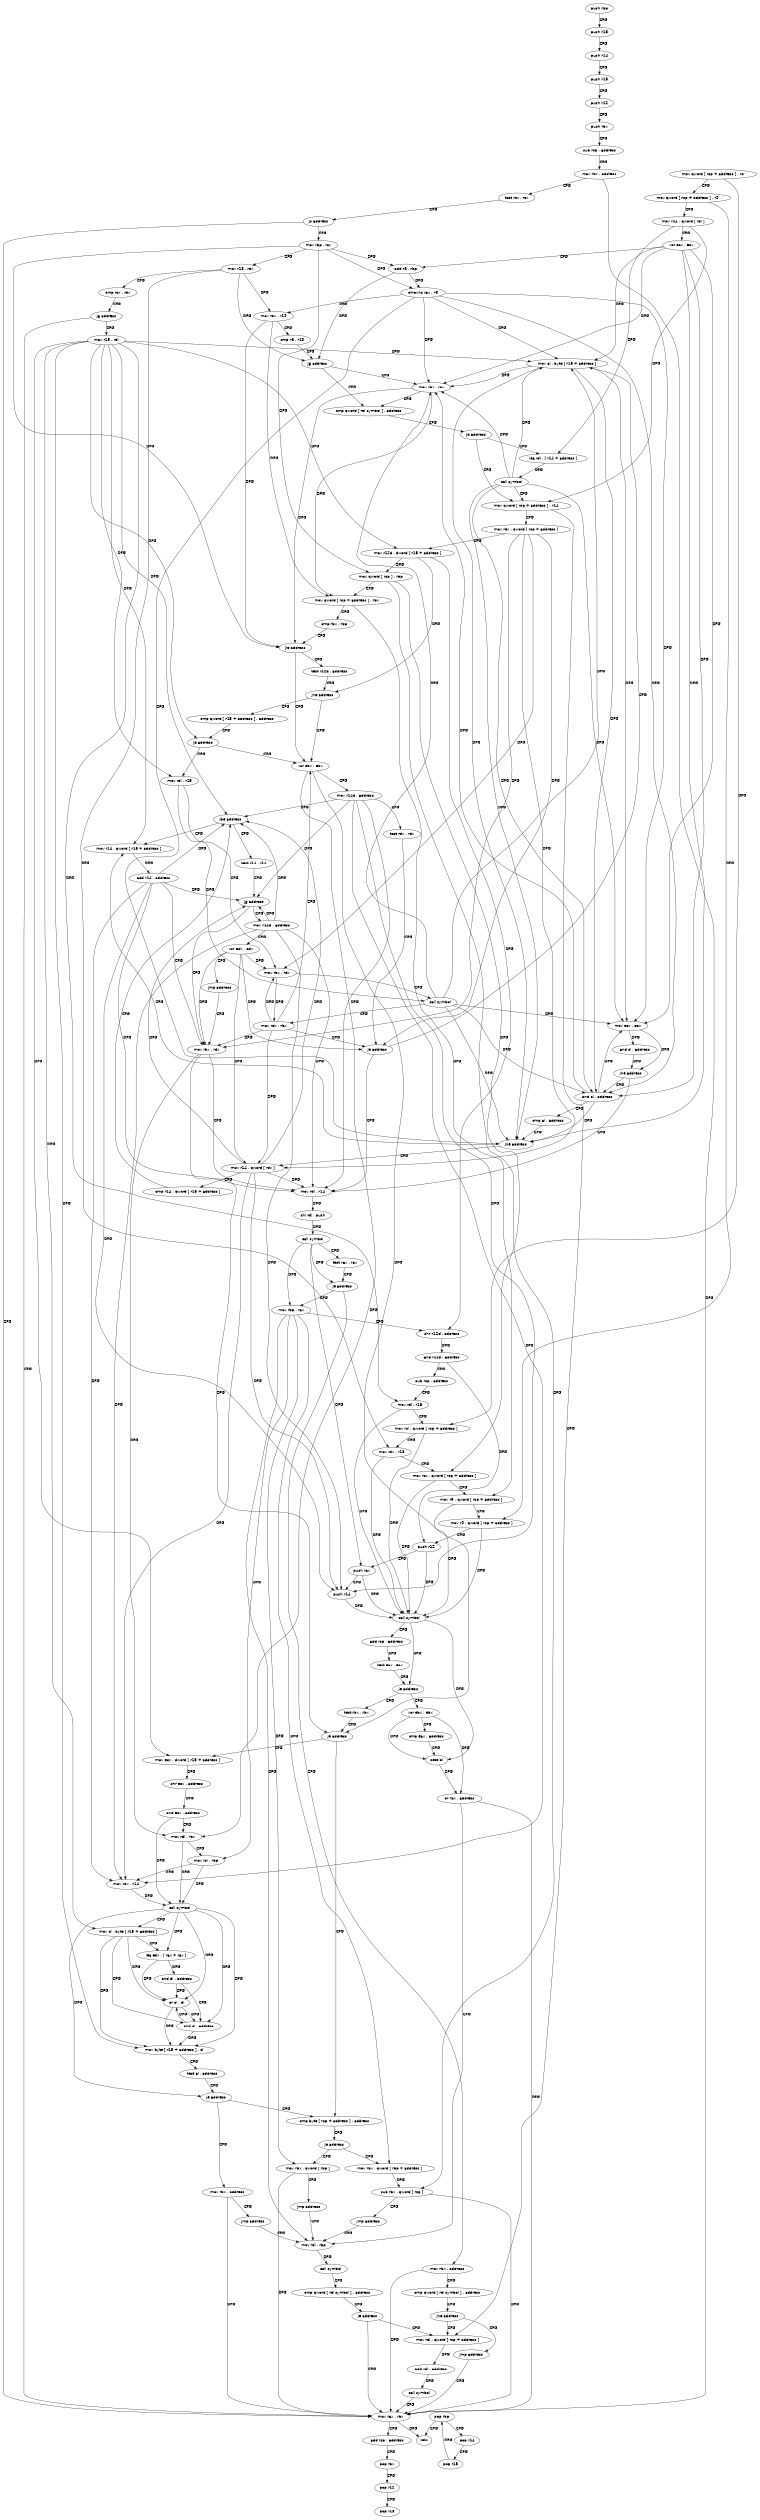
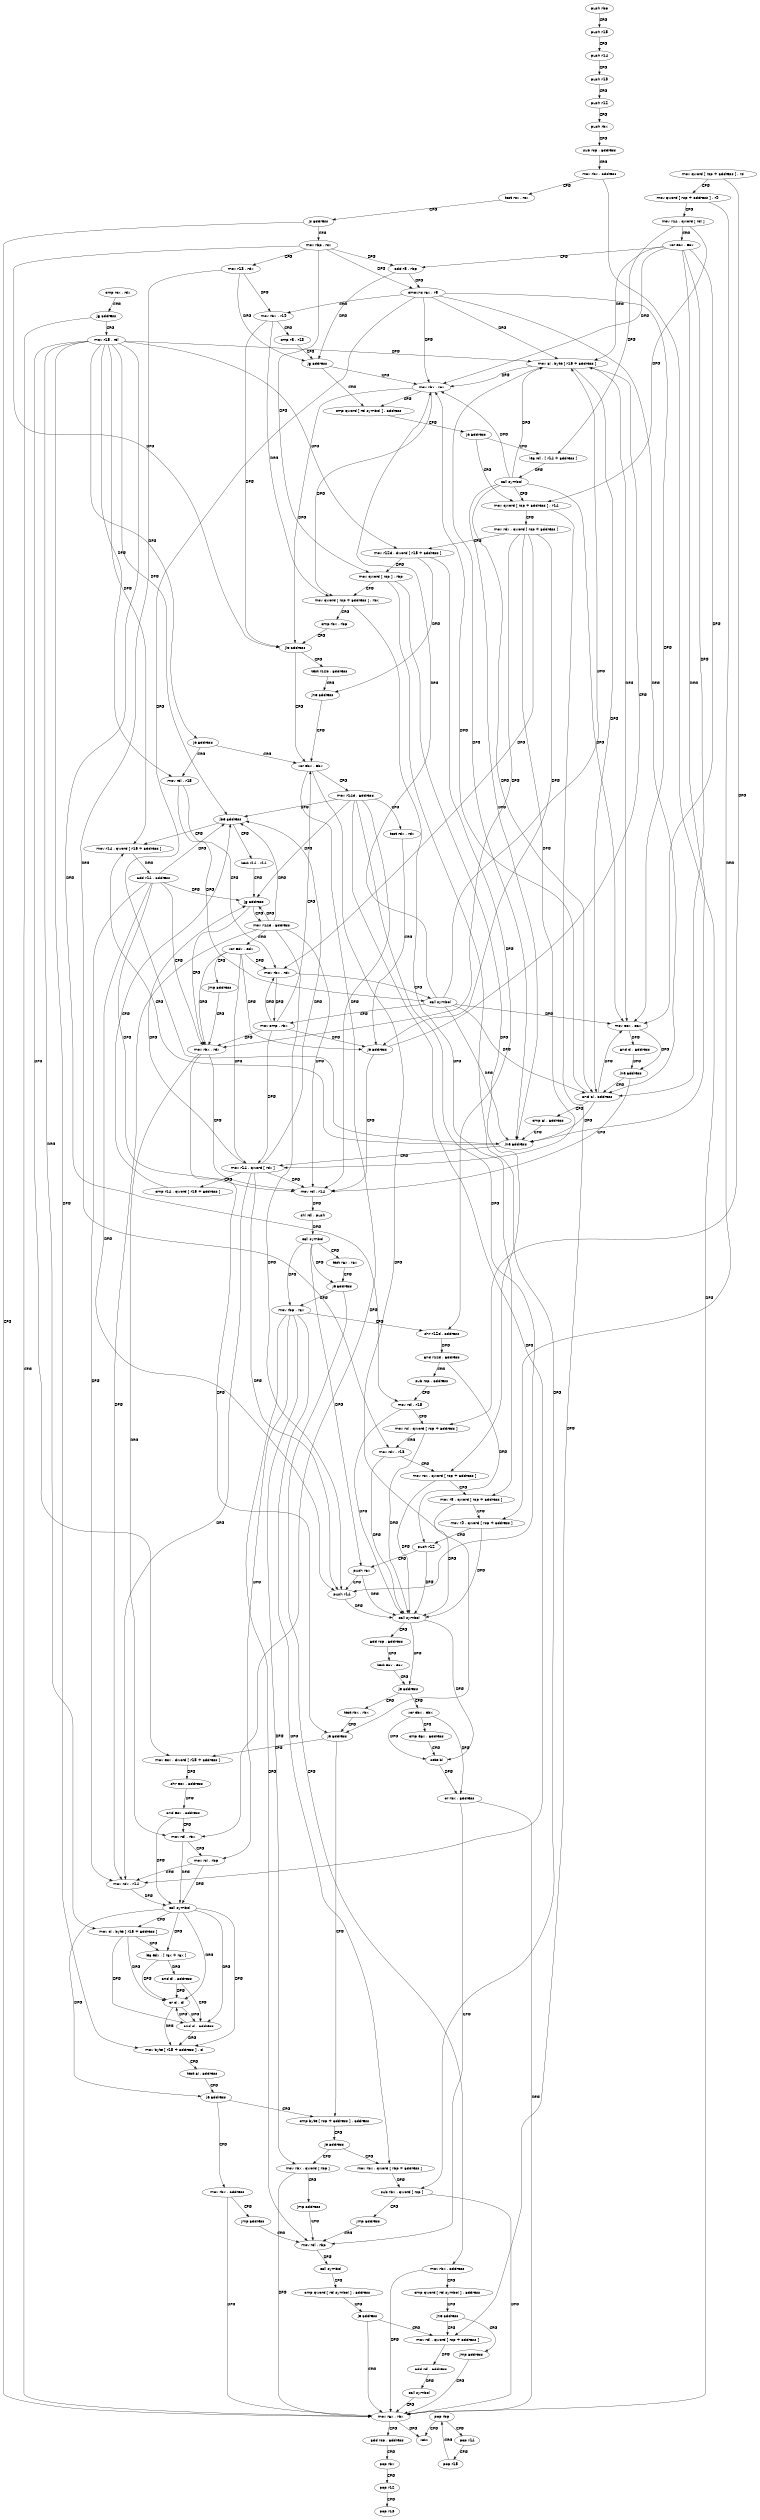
(172, 273) -> none
(237, 719) -> none
(274, 1026) -> (274, 1026)
(100, 2003) -> none
